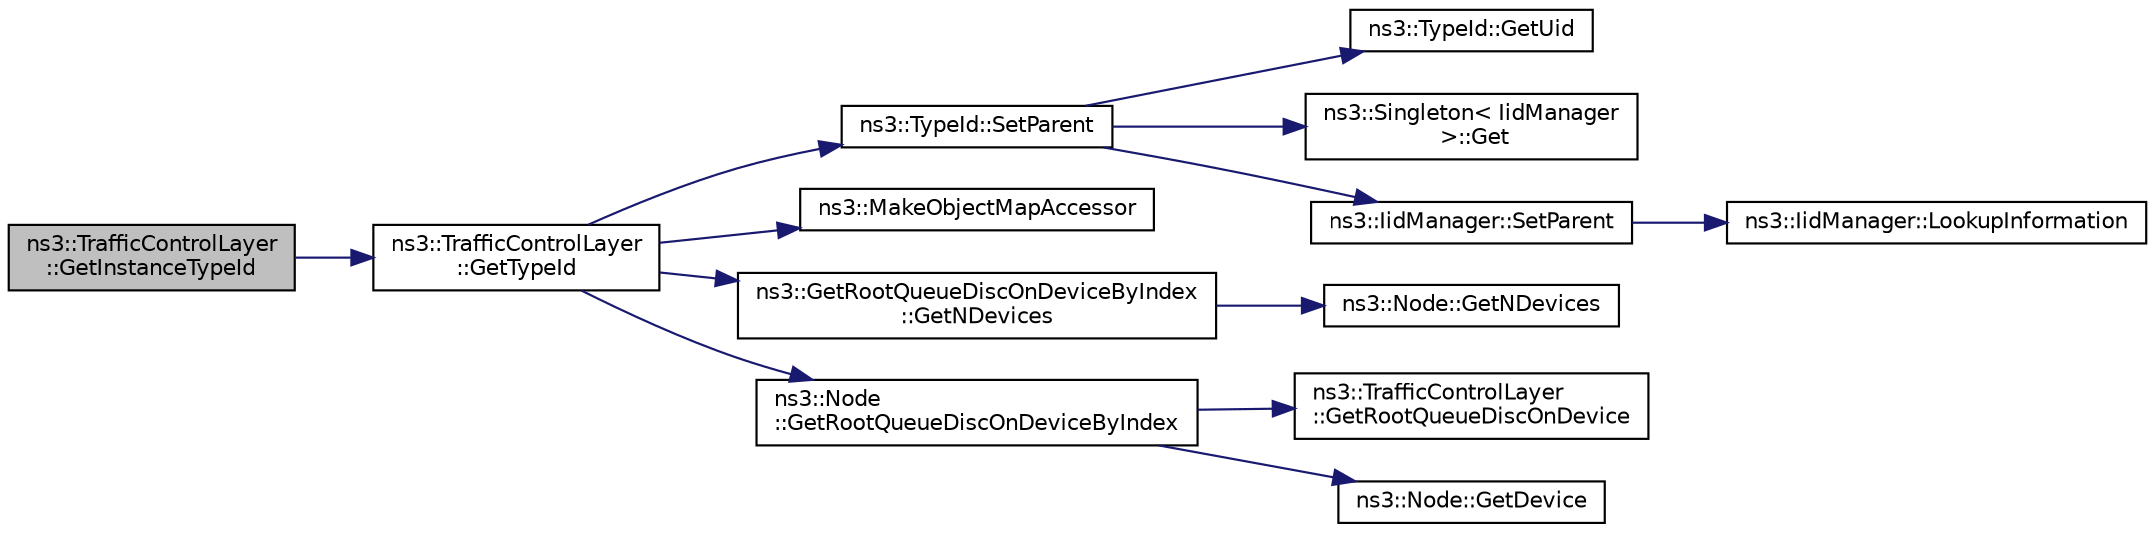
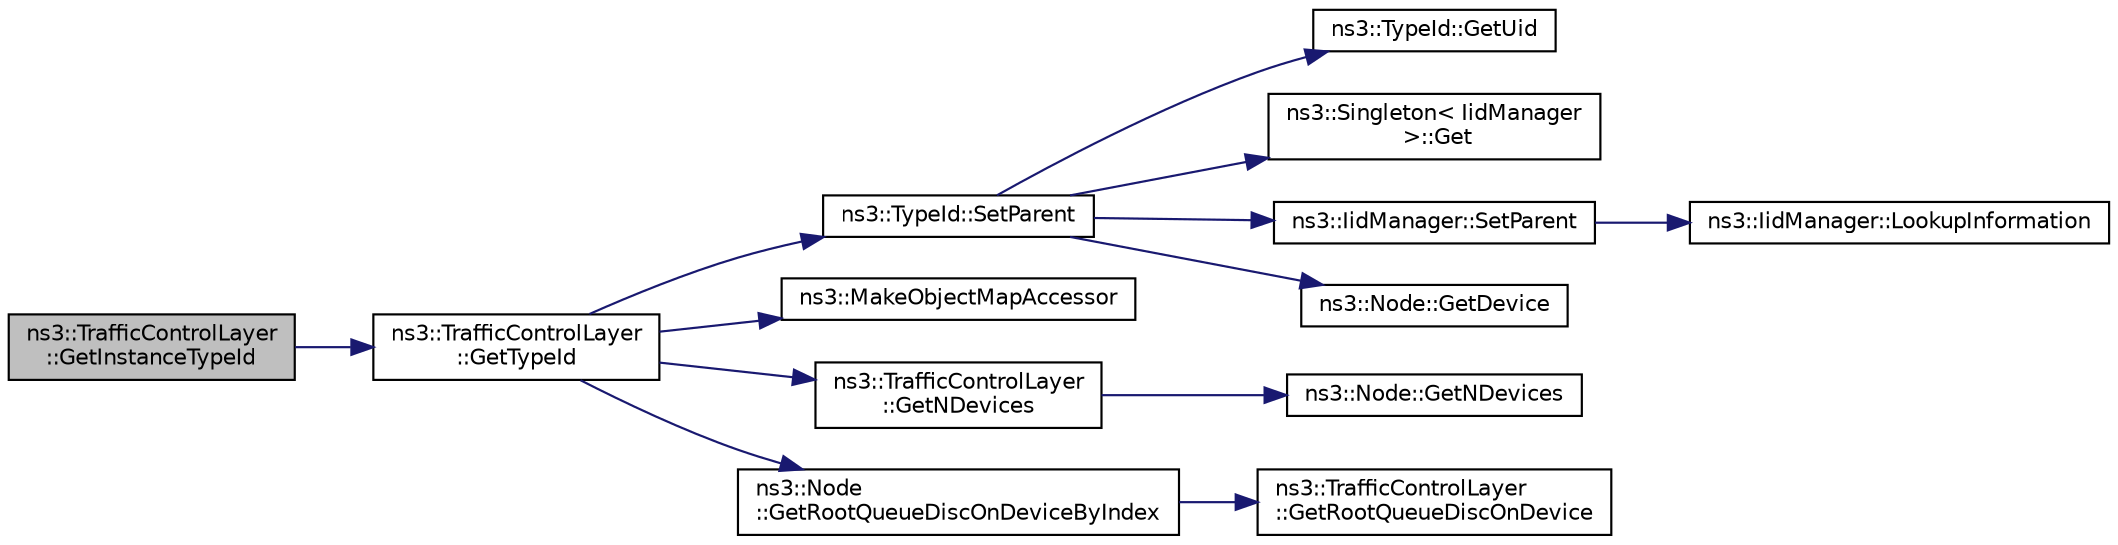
(977, 306) -> (958, 395)
(1246, 461) -> (1185, 259)
